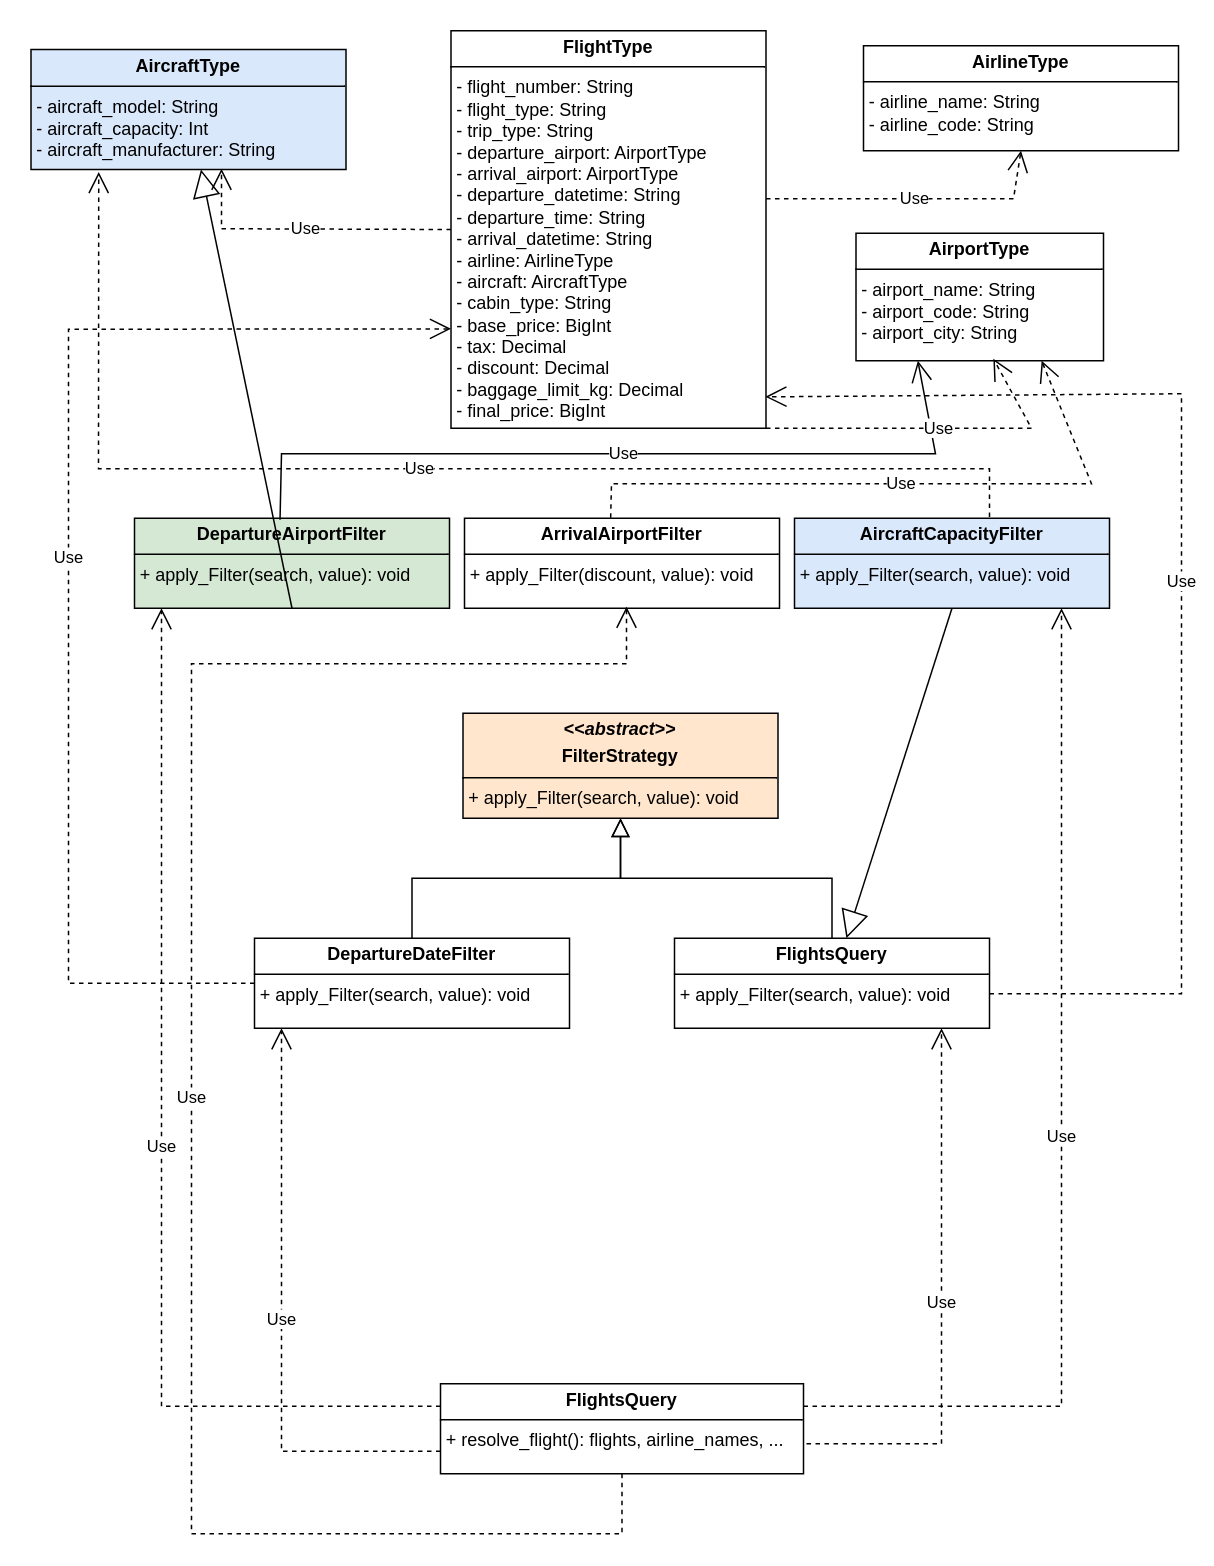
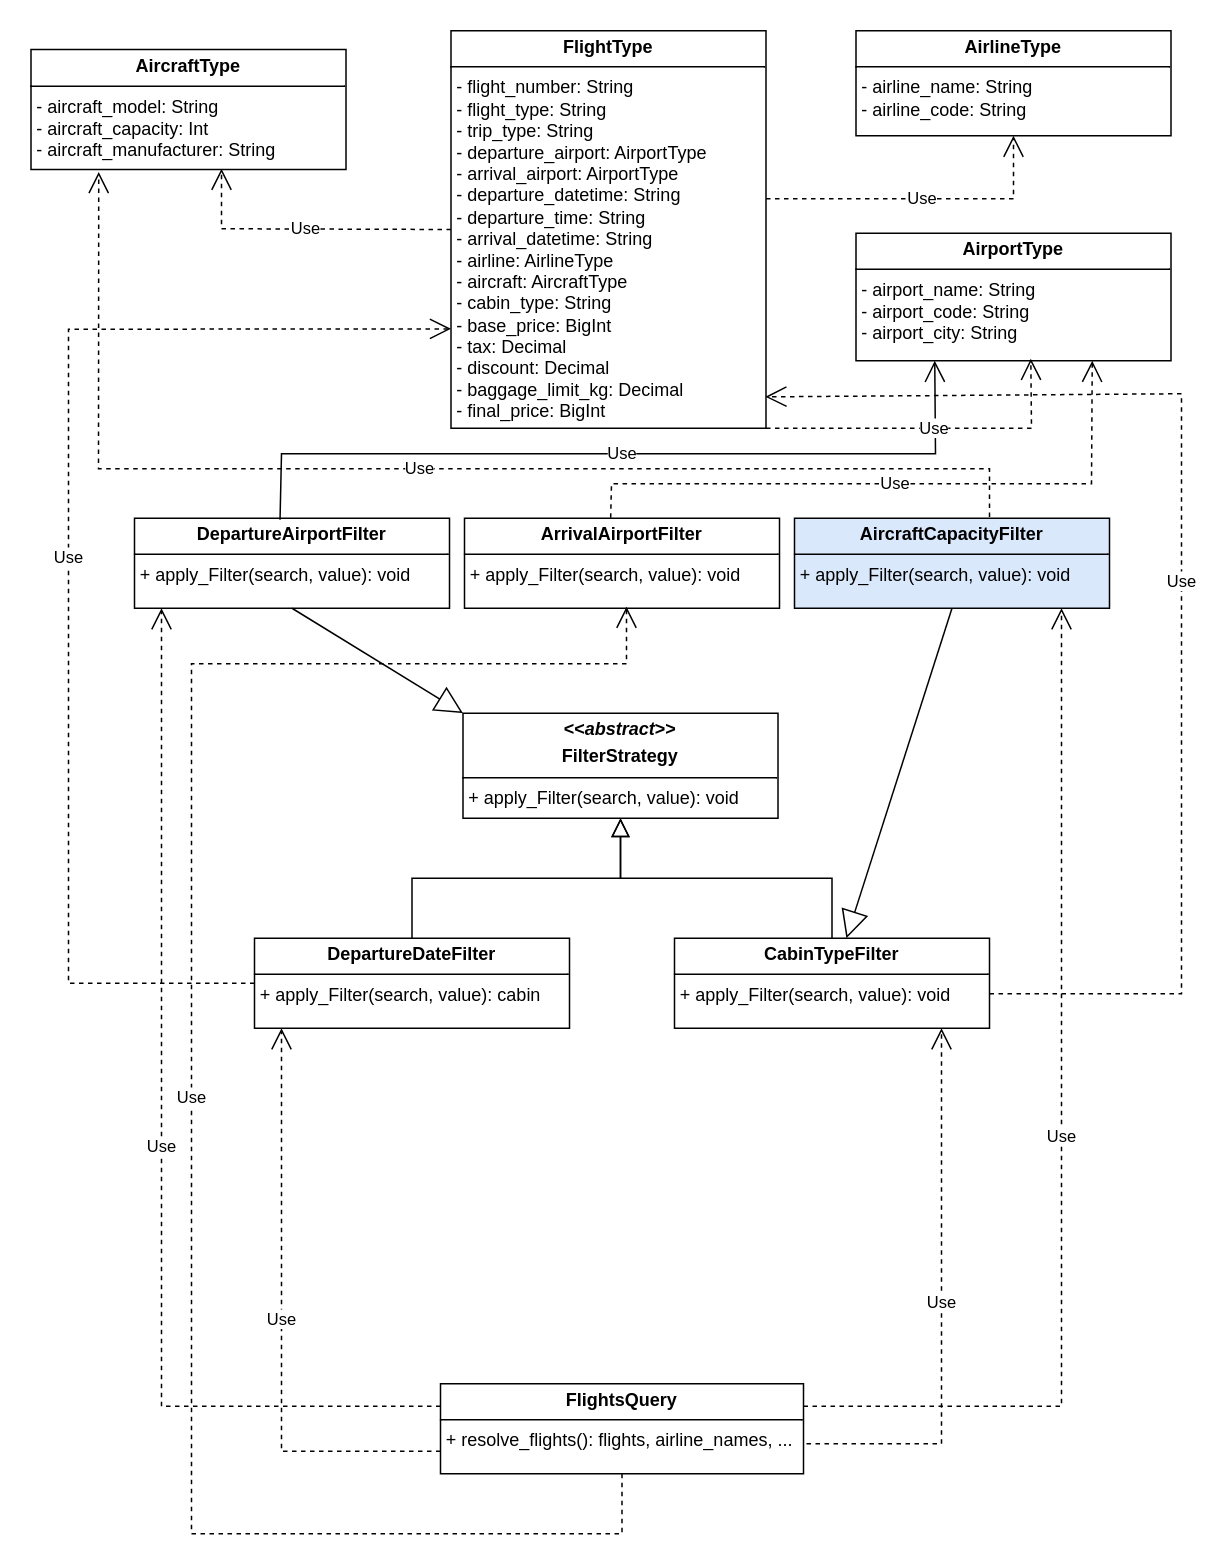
(1021, 98) -> (1013, 83)
(188, 110) -> (188, 110)
(980, 297) -> (1013, 297)
(249, 402) -> (334, 634)
(623, 551) -> (617, 540)
(292, 563) -> (292, 563)
(620, 766) -> (620, 766)
(407, 960) -> (412, 960)
(827, 960) -> (827, 960)
(623, 1416) -> (623, 1416)
